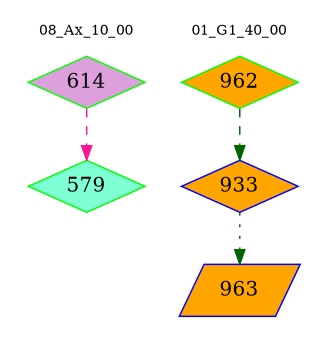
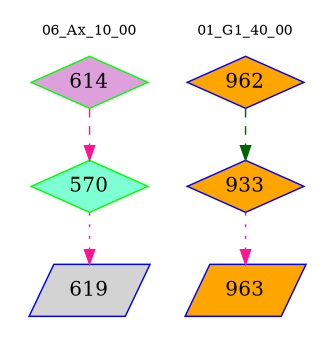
(87, 31) -> (90, 31)
(240, 82) -> (246, 82)
(87, 186) -> (90, 186)
(240, 231) -> (246, 231)
none -> (90, 290)
